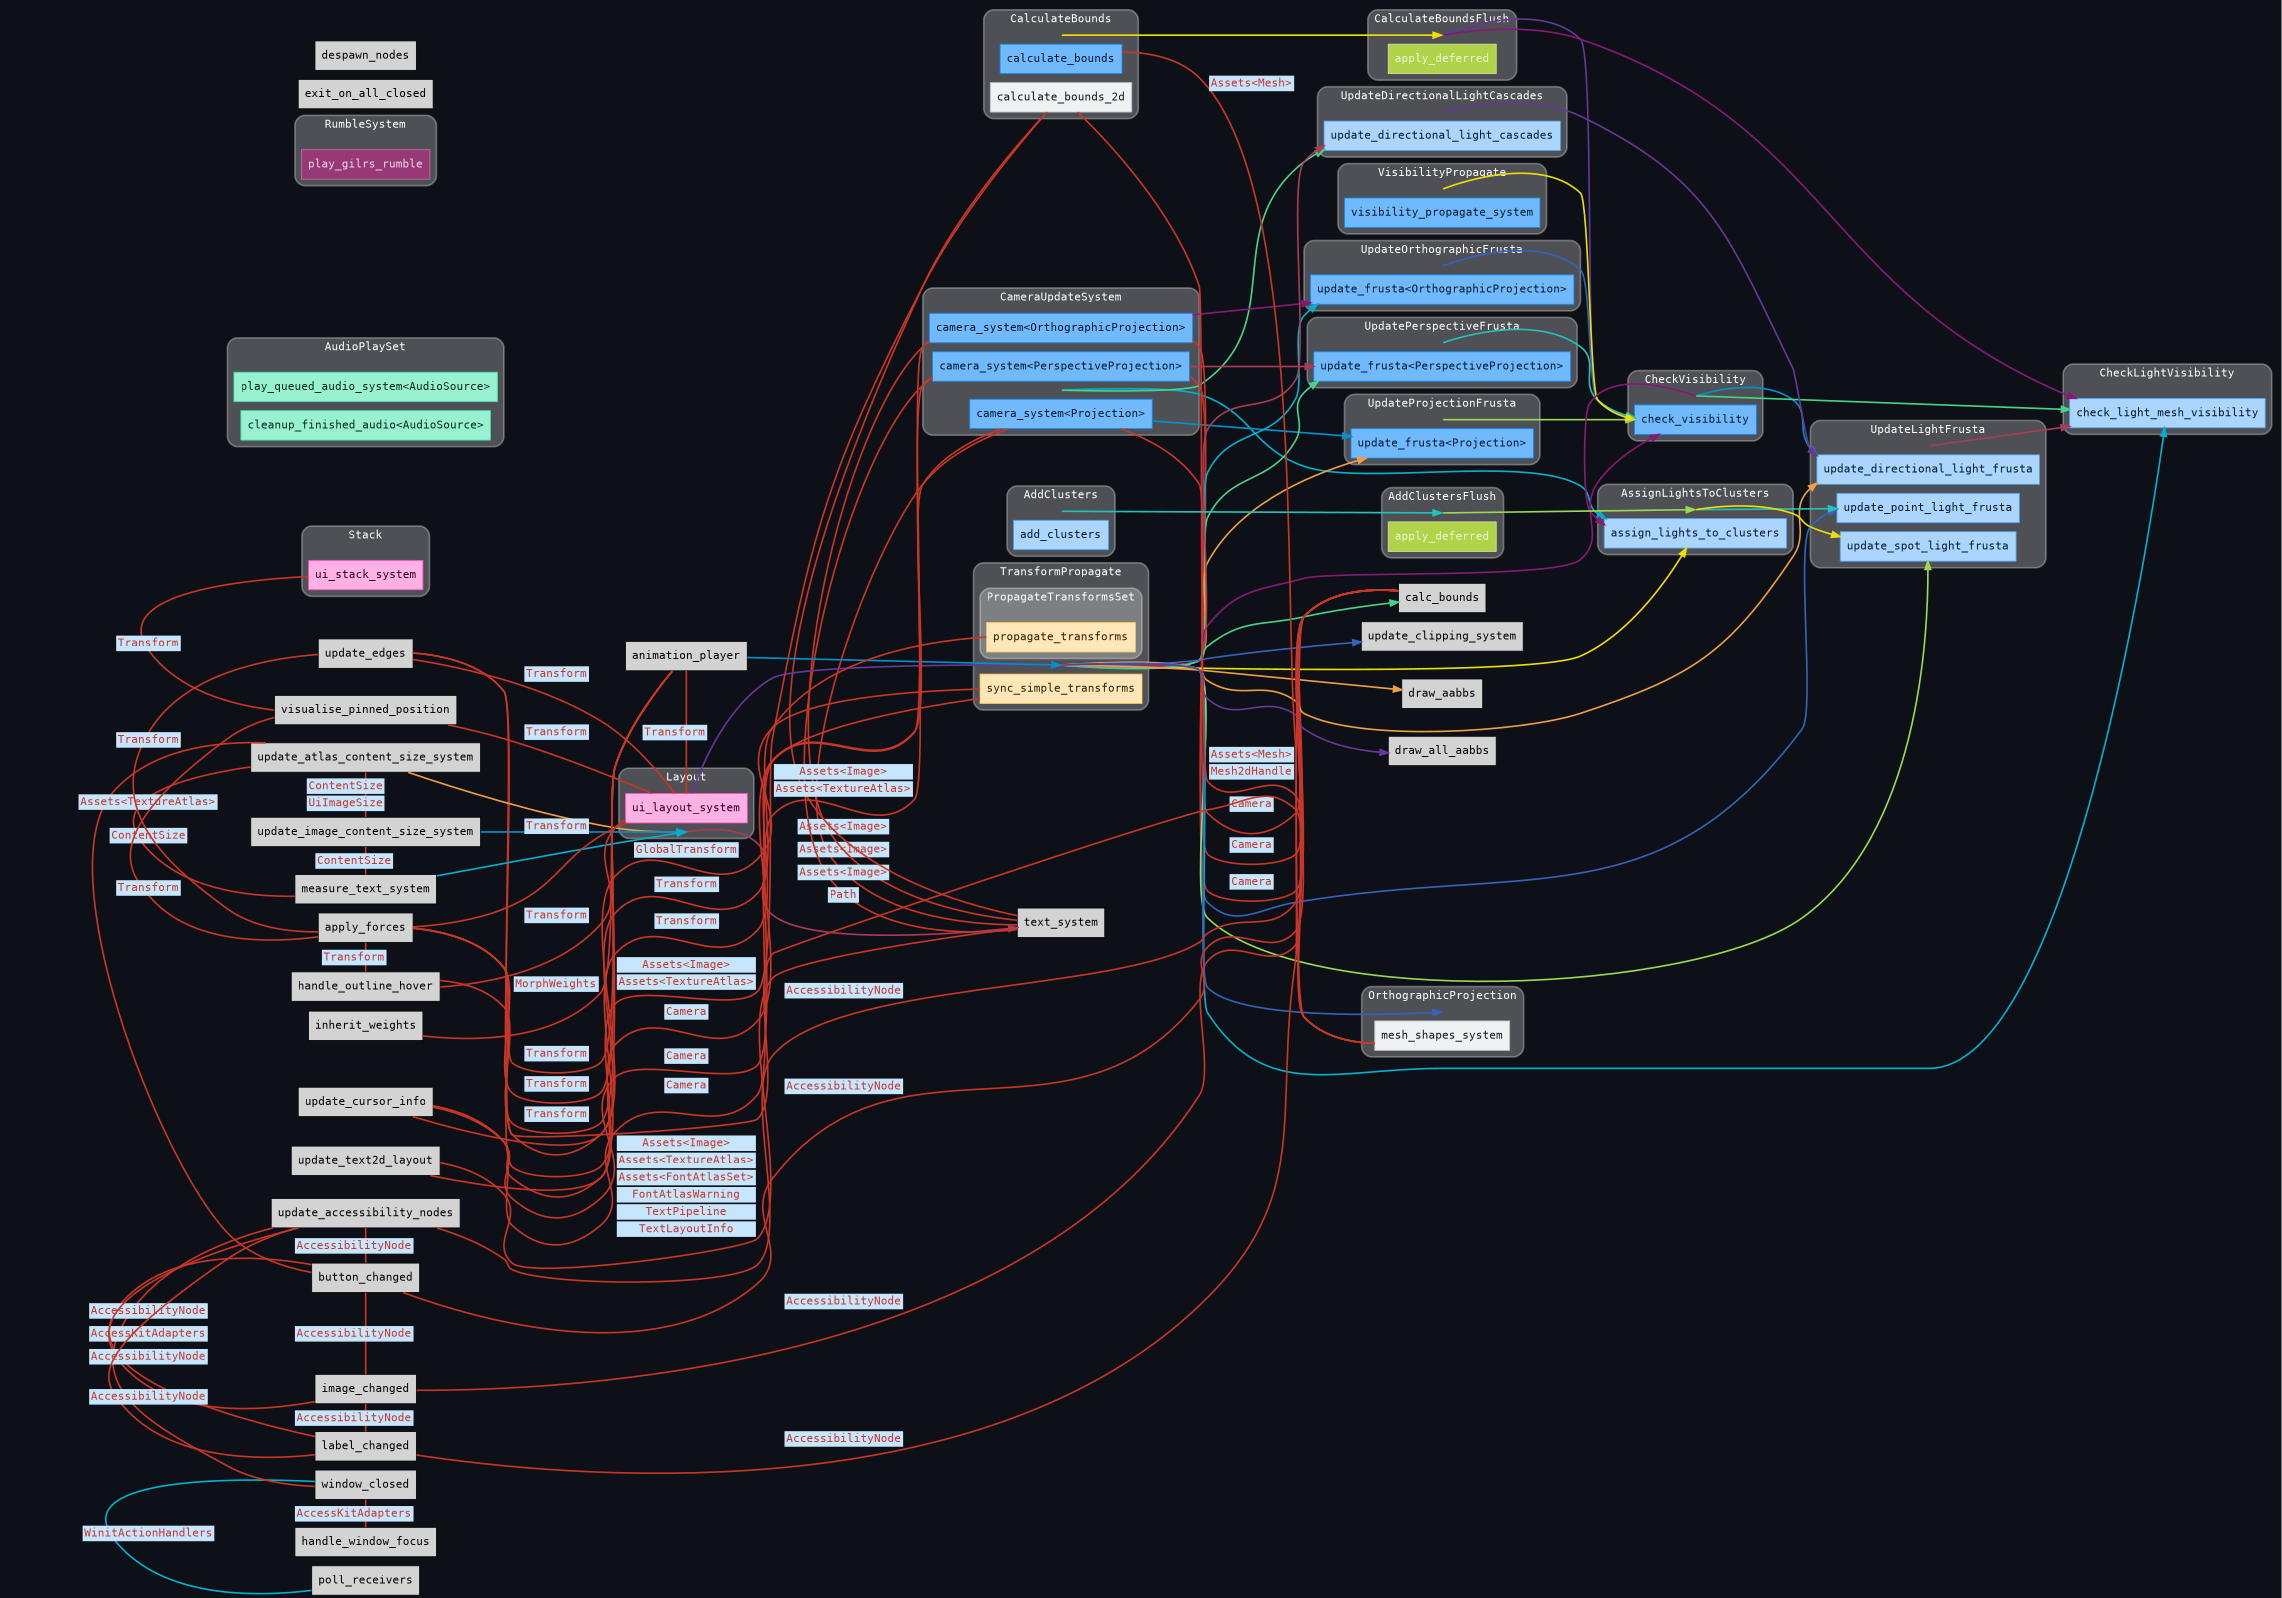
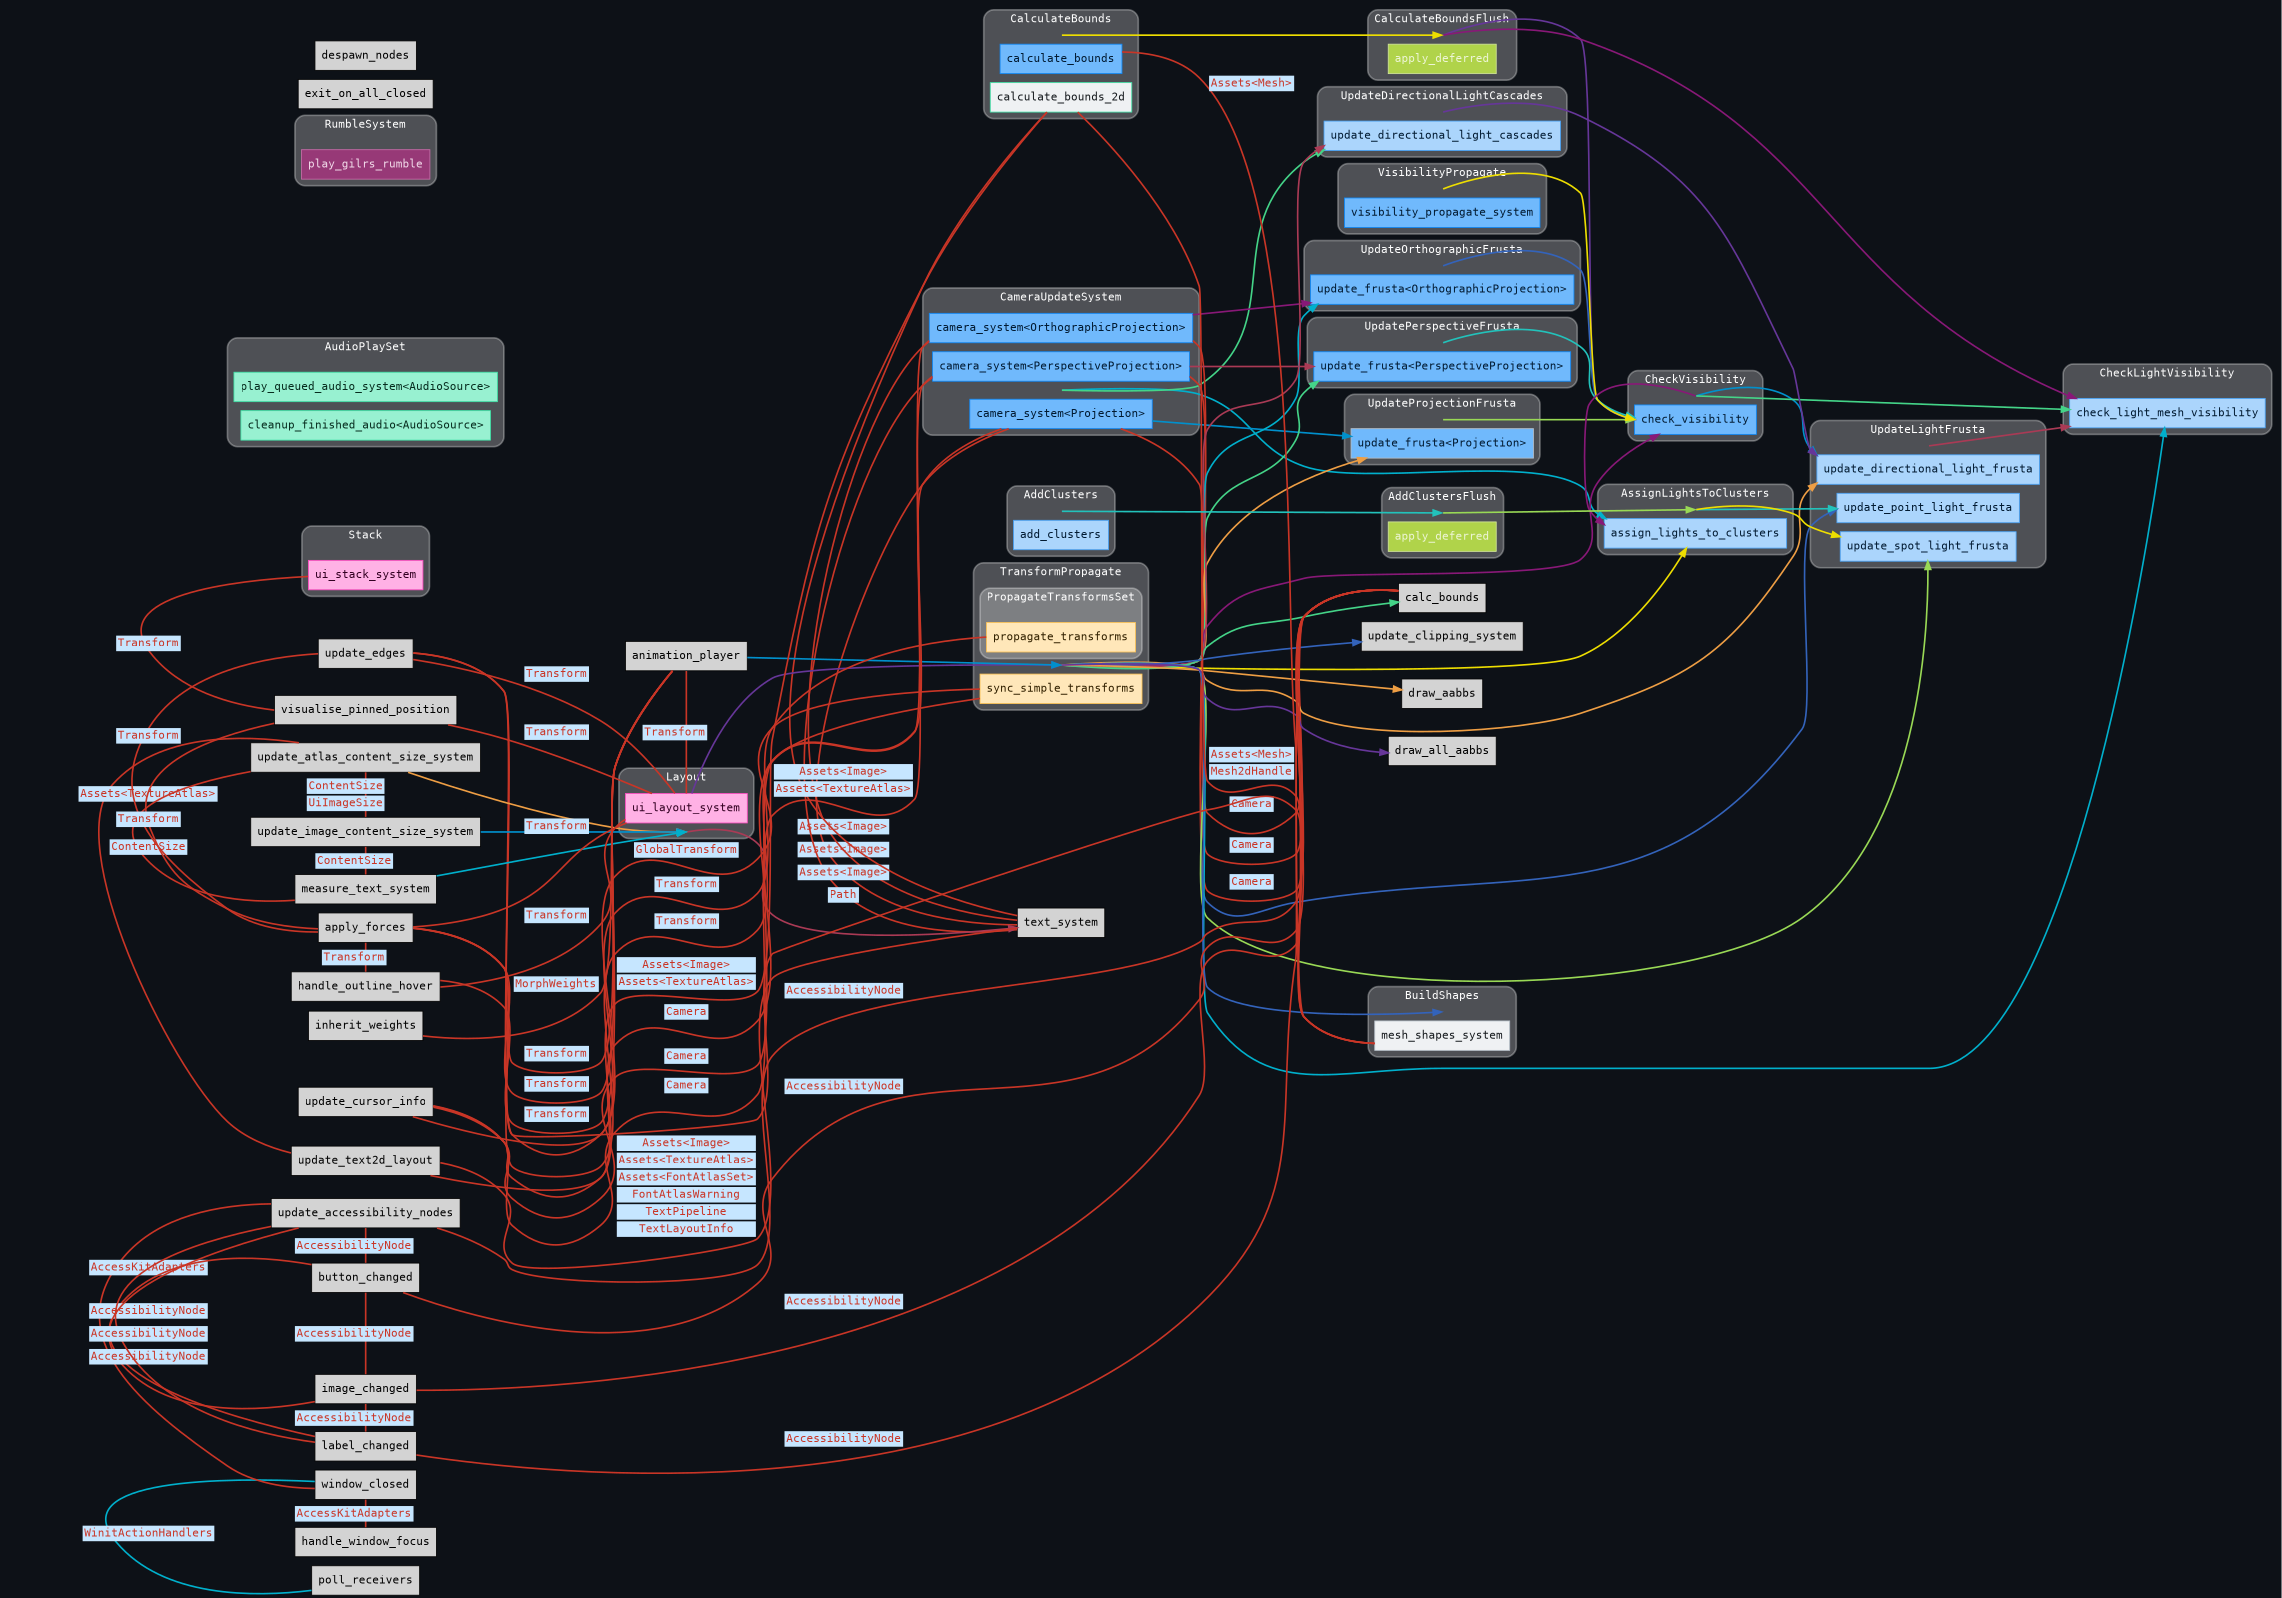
(1061, 97) -> (1061, 97)
(1442, 443) -> (1442, 443)
(112, 988) -> (111, 903)
(1443, 996) -> (1442, 996)
